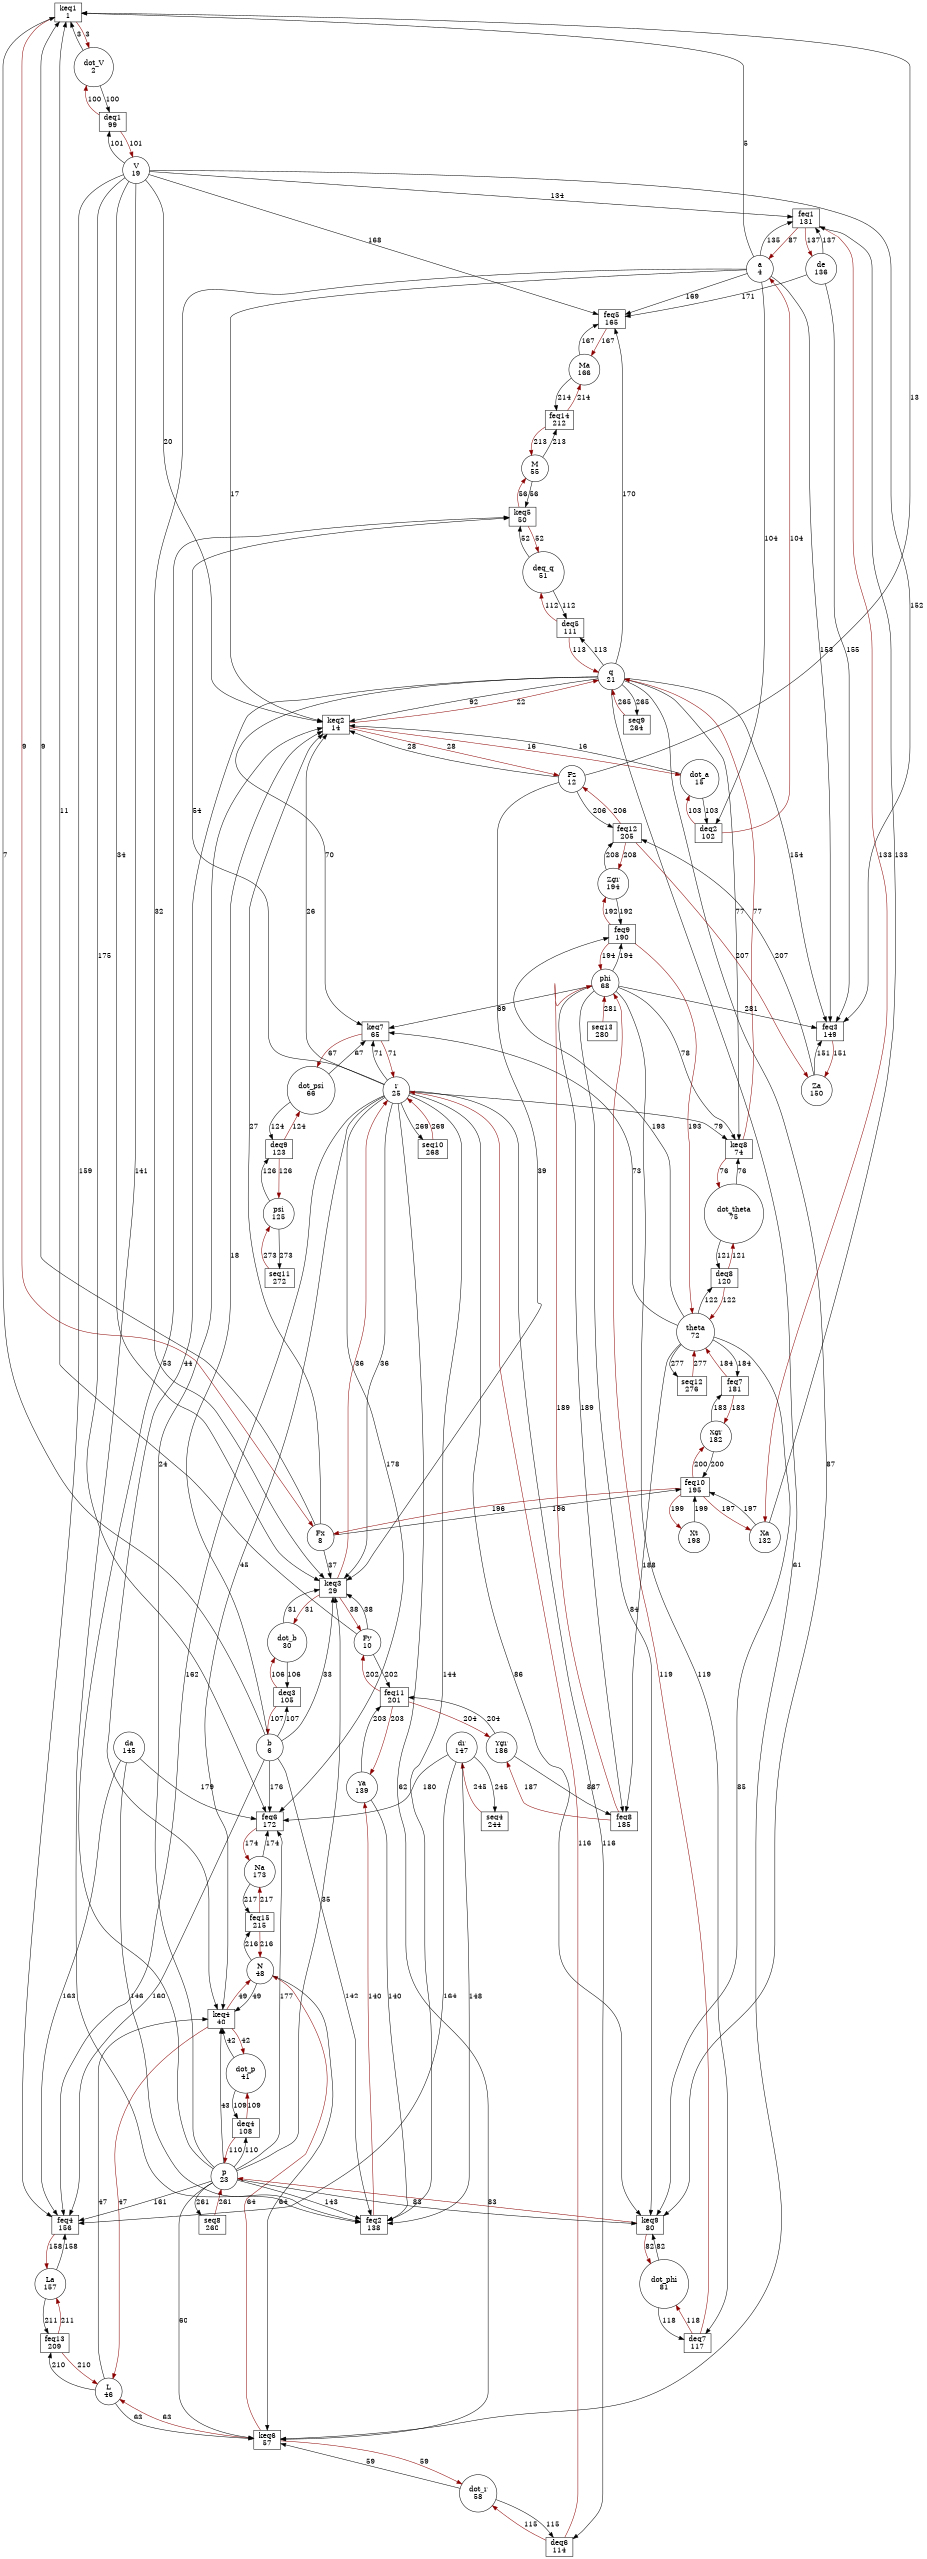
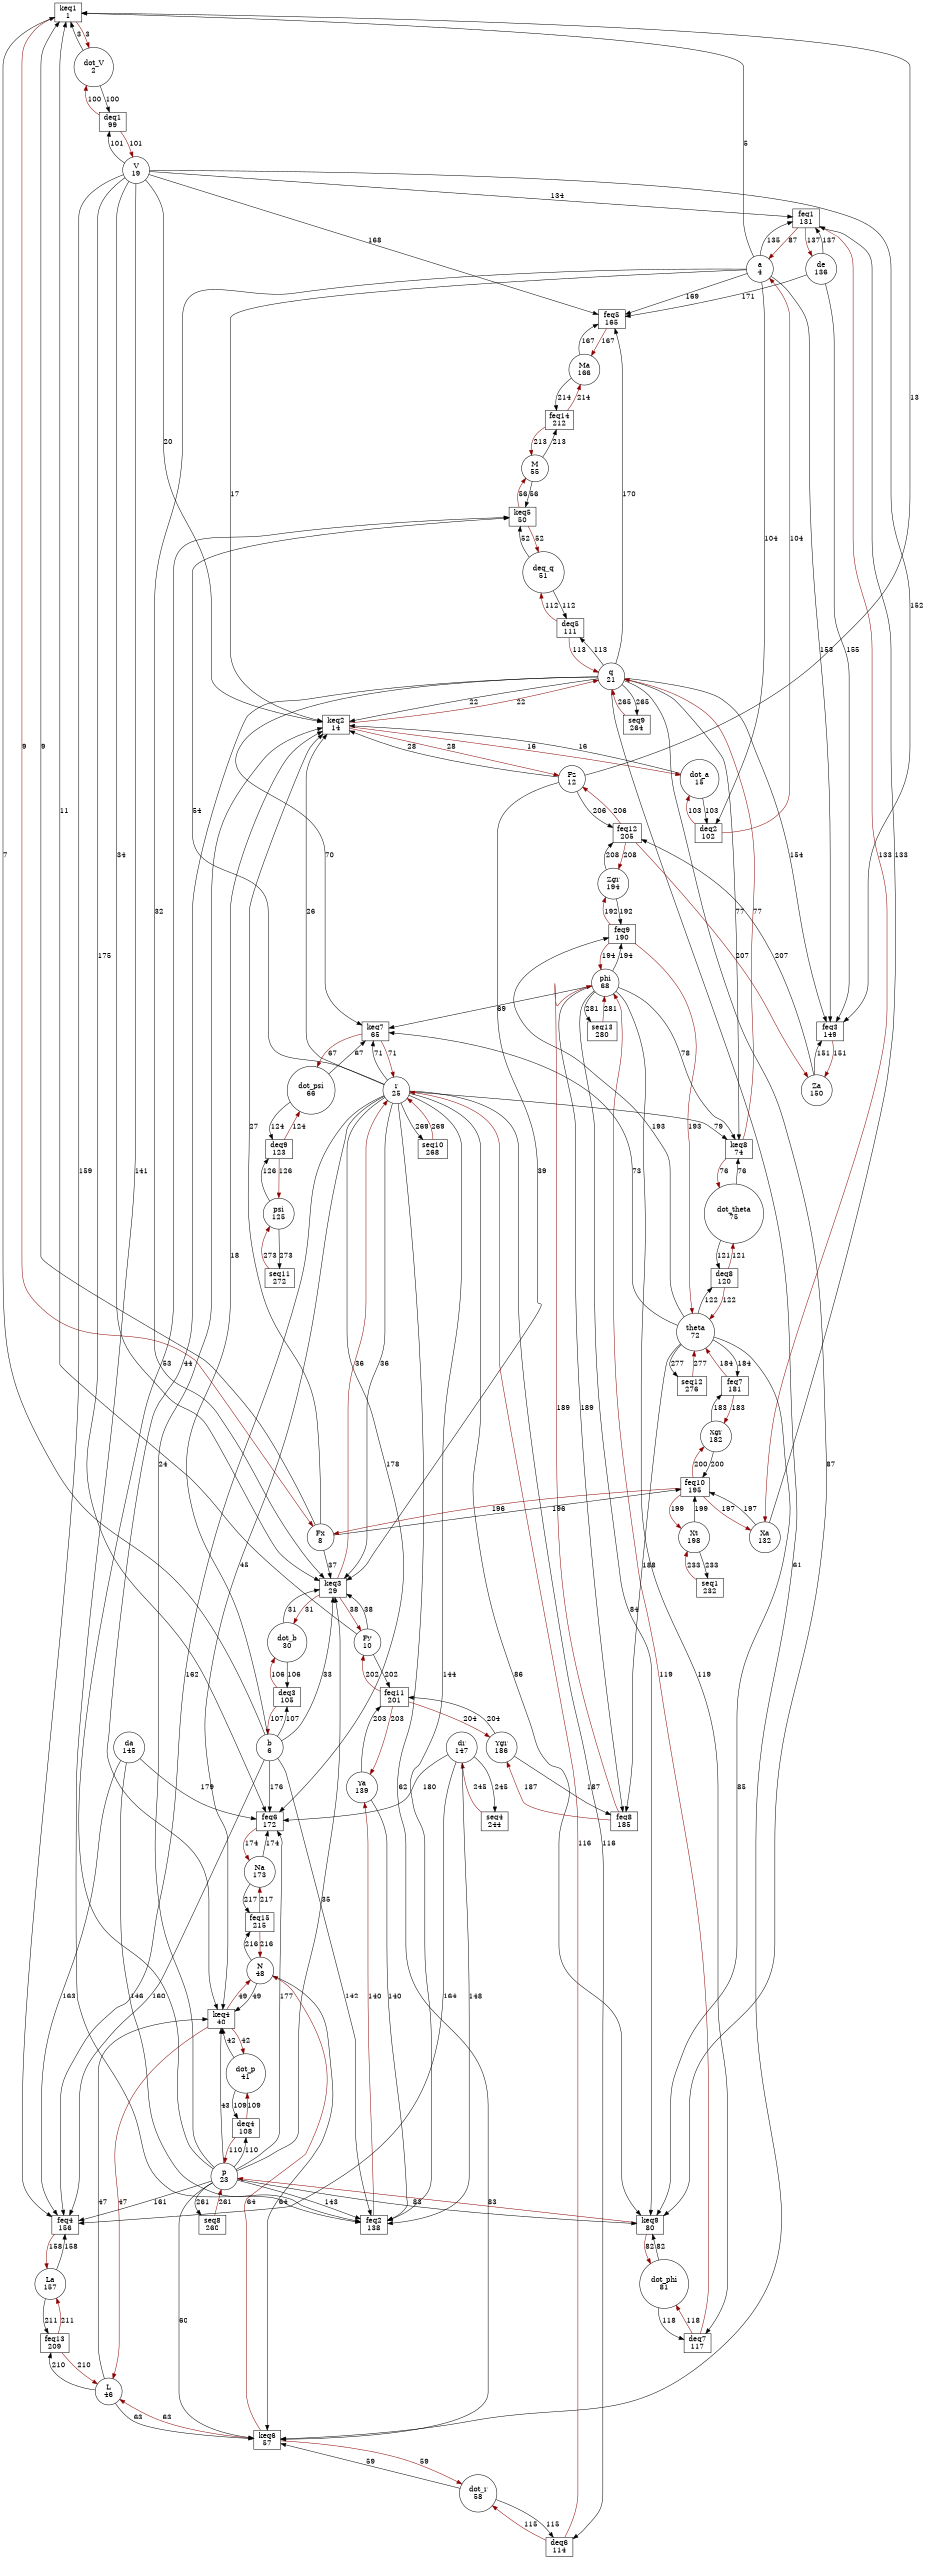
(474, 702) -> (474, 702)
(715, 1007) -> (585, 1010)
none -> (710, 1588)
(594, 1787) -> (594, 1787)
